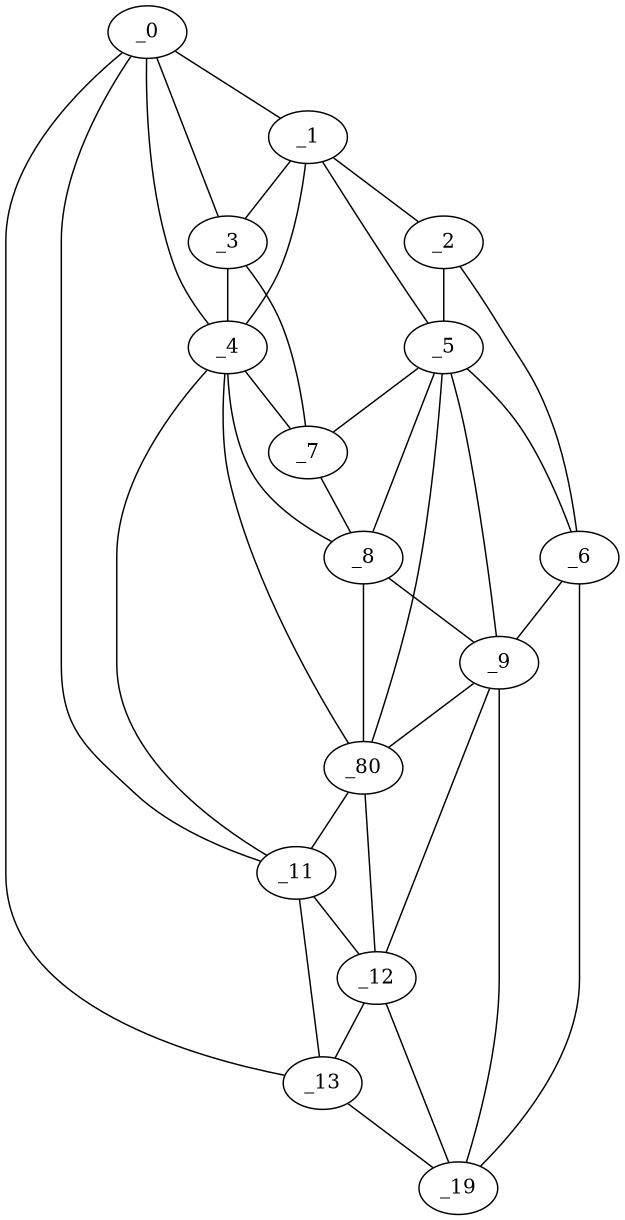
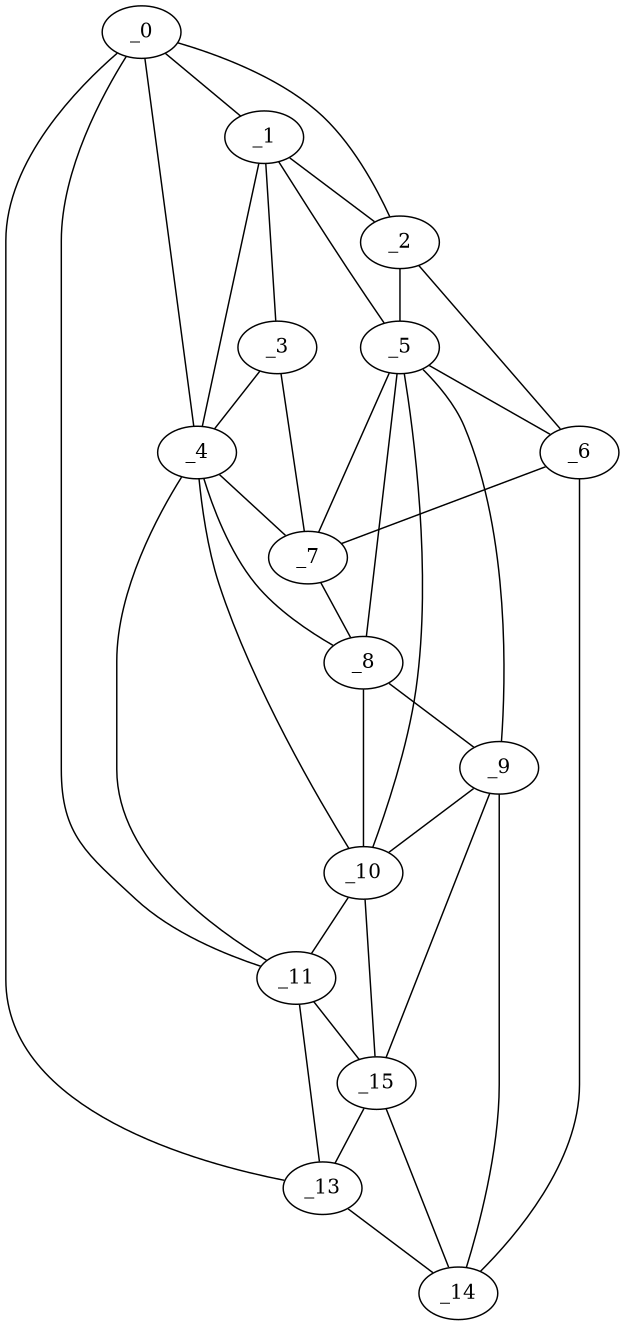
(187, 137) -> (306, 103)
(539, 610) -> (444, 505)
(363, 768) -> (363, 873)
(377, 978) -> (377, 1083)
(458, 1188) -> (458, 1293)
